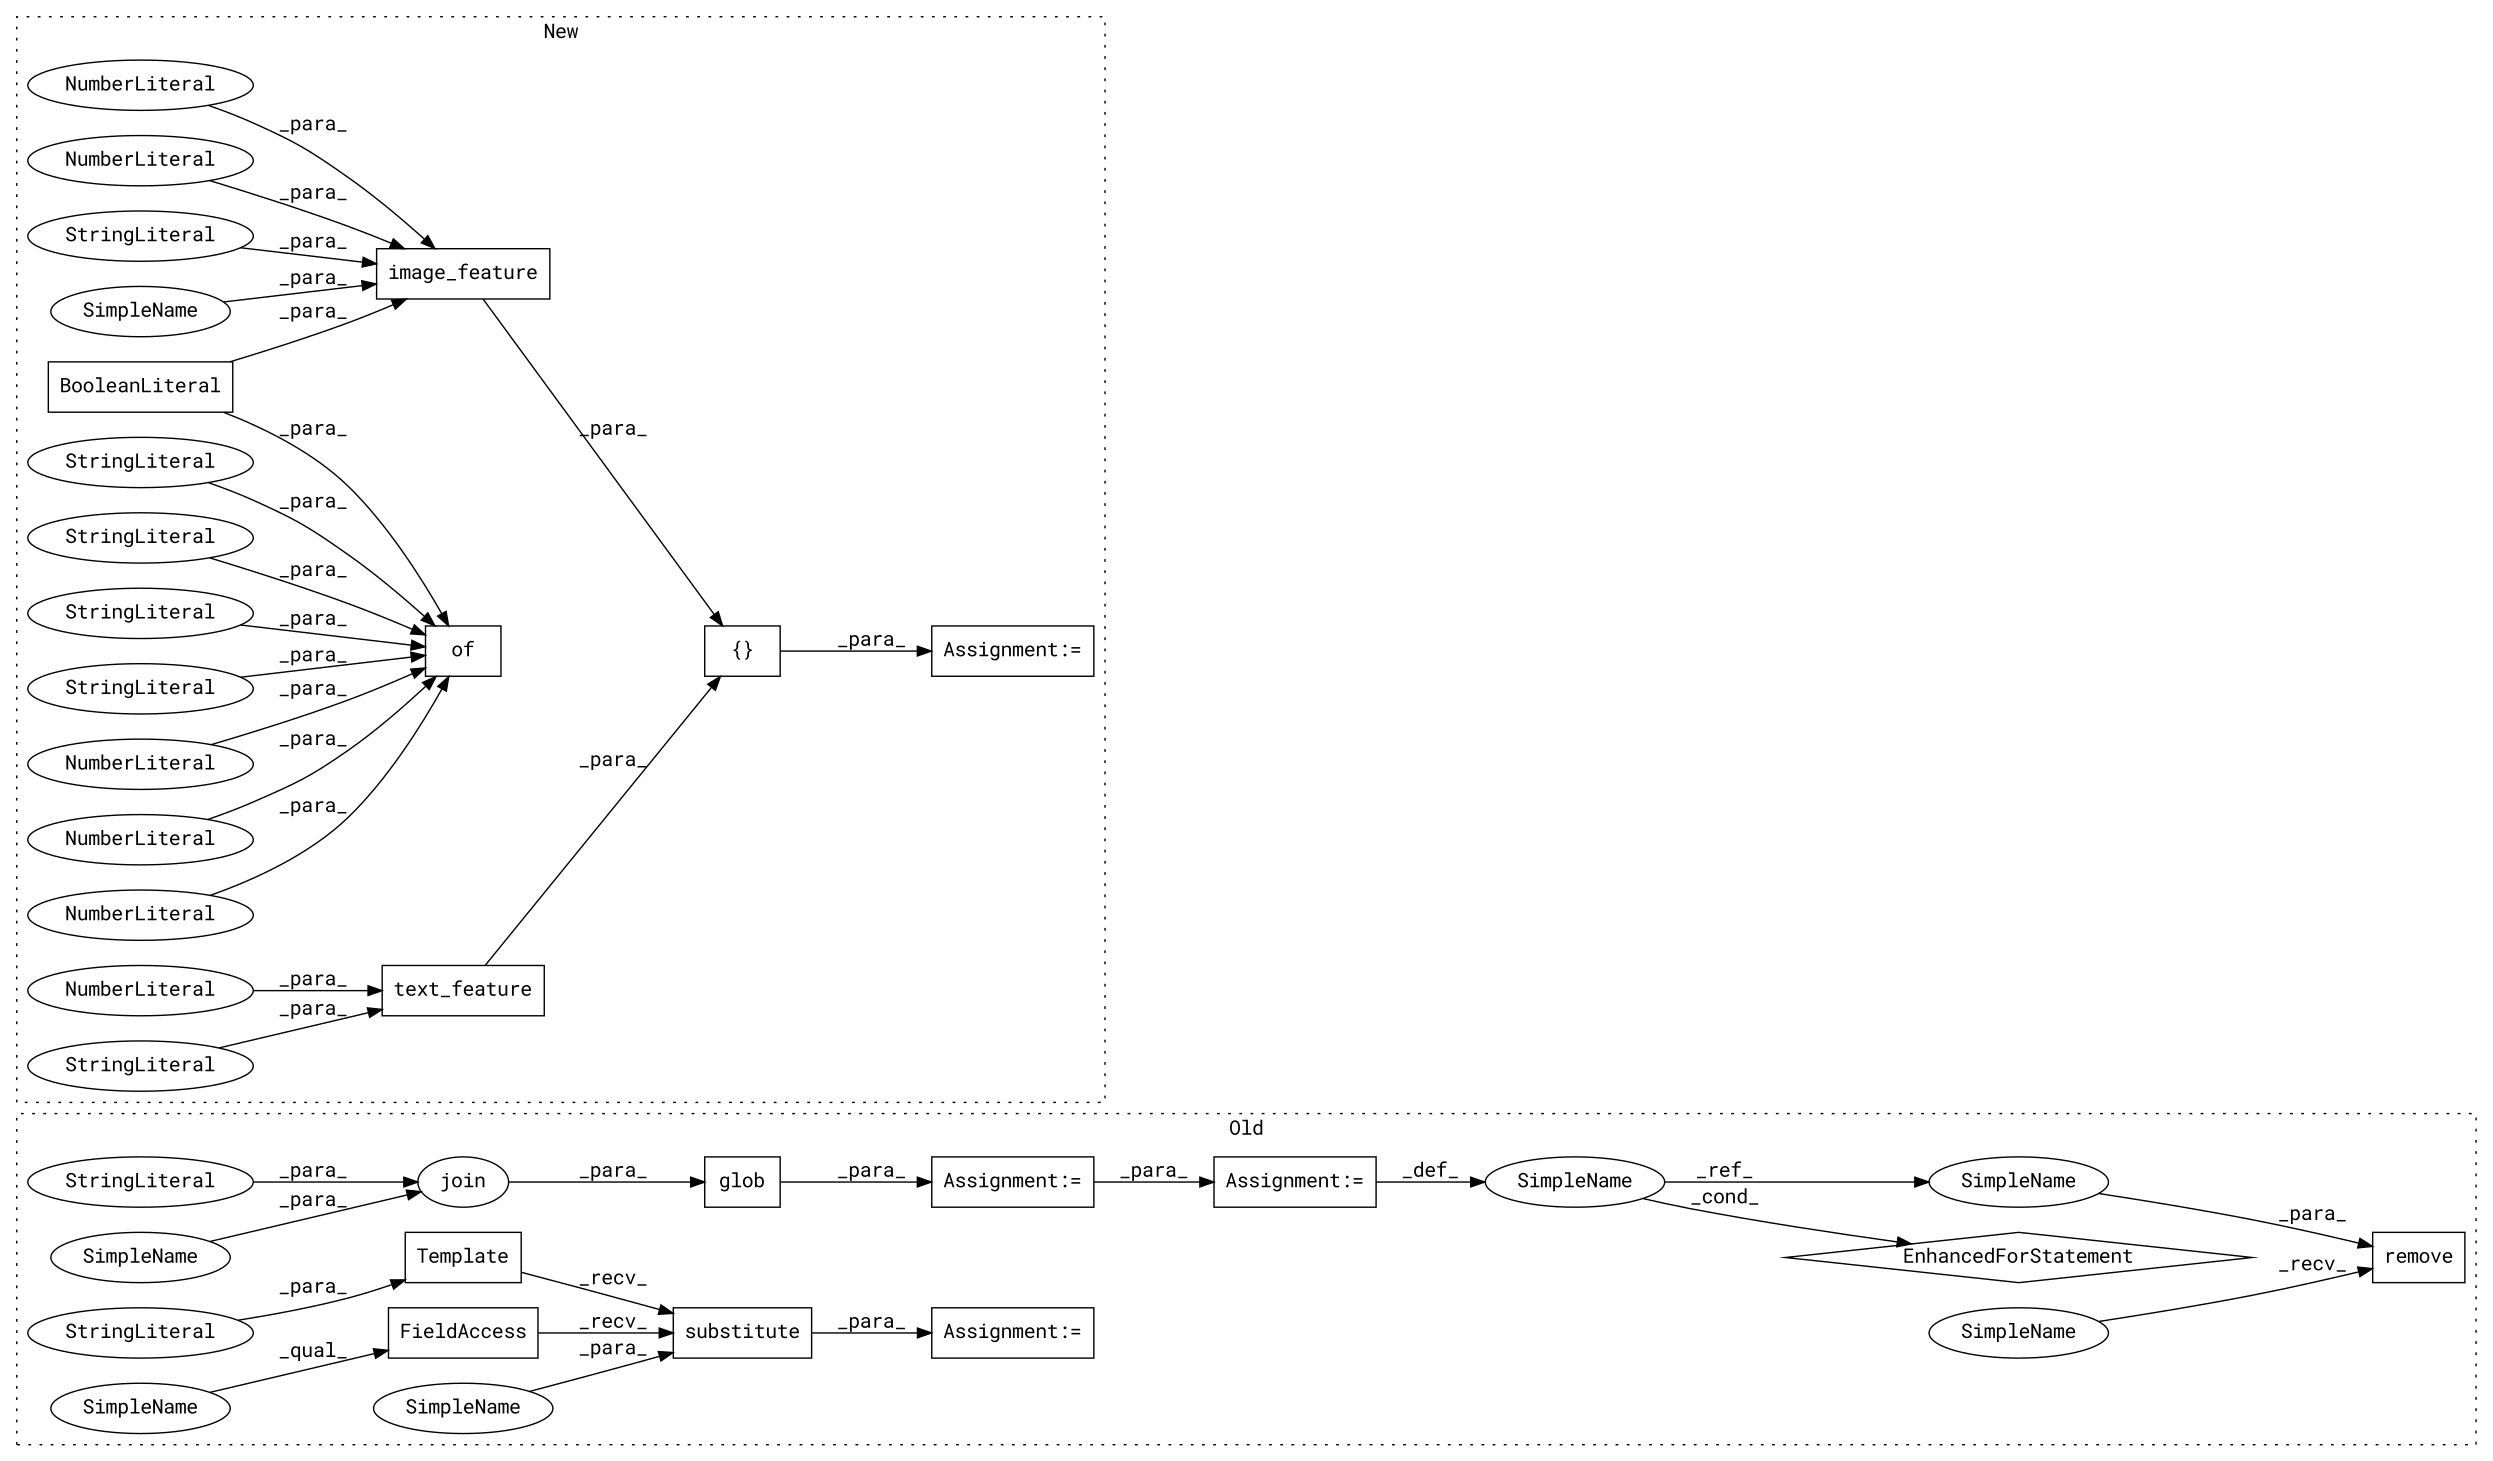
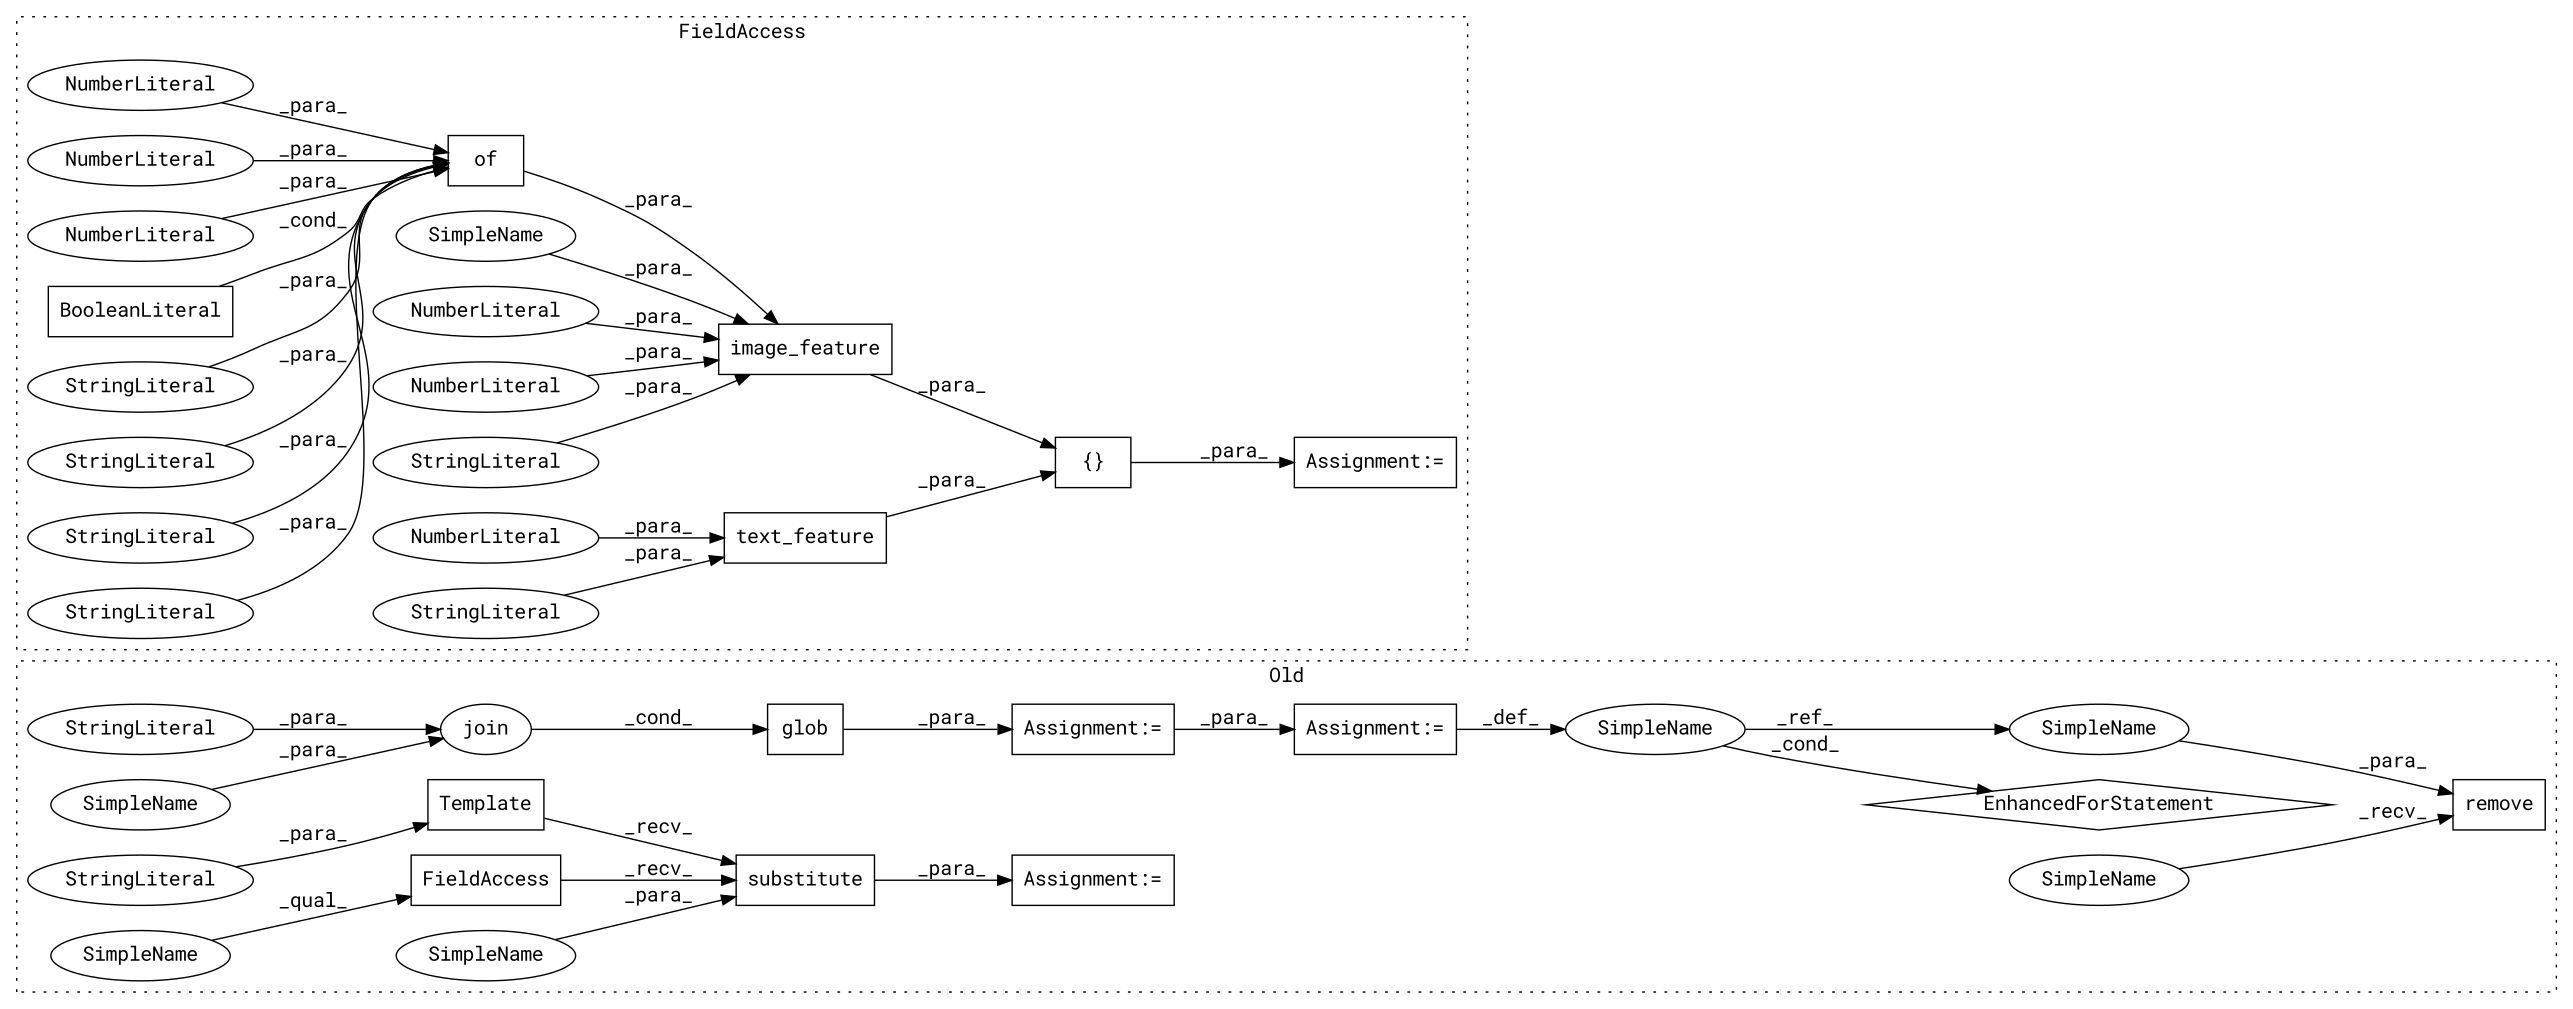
(561, 33) -> (742, 33)
(312, 335) -> (655, 227)
(313, 430) -> (313, 221)
(613, 1172) -> (659, 719)
